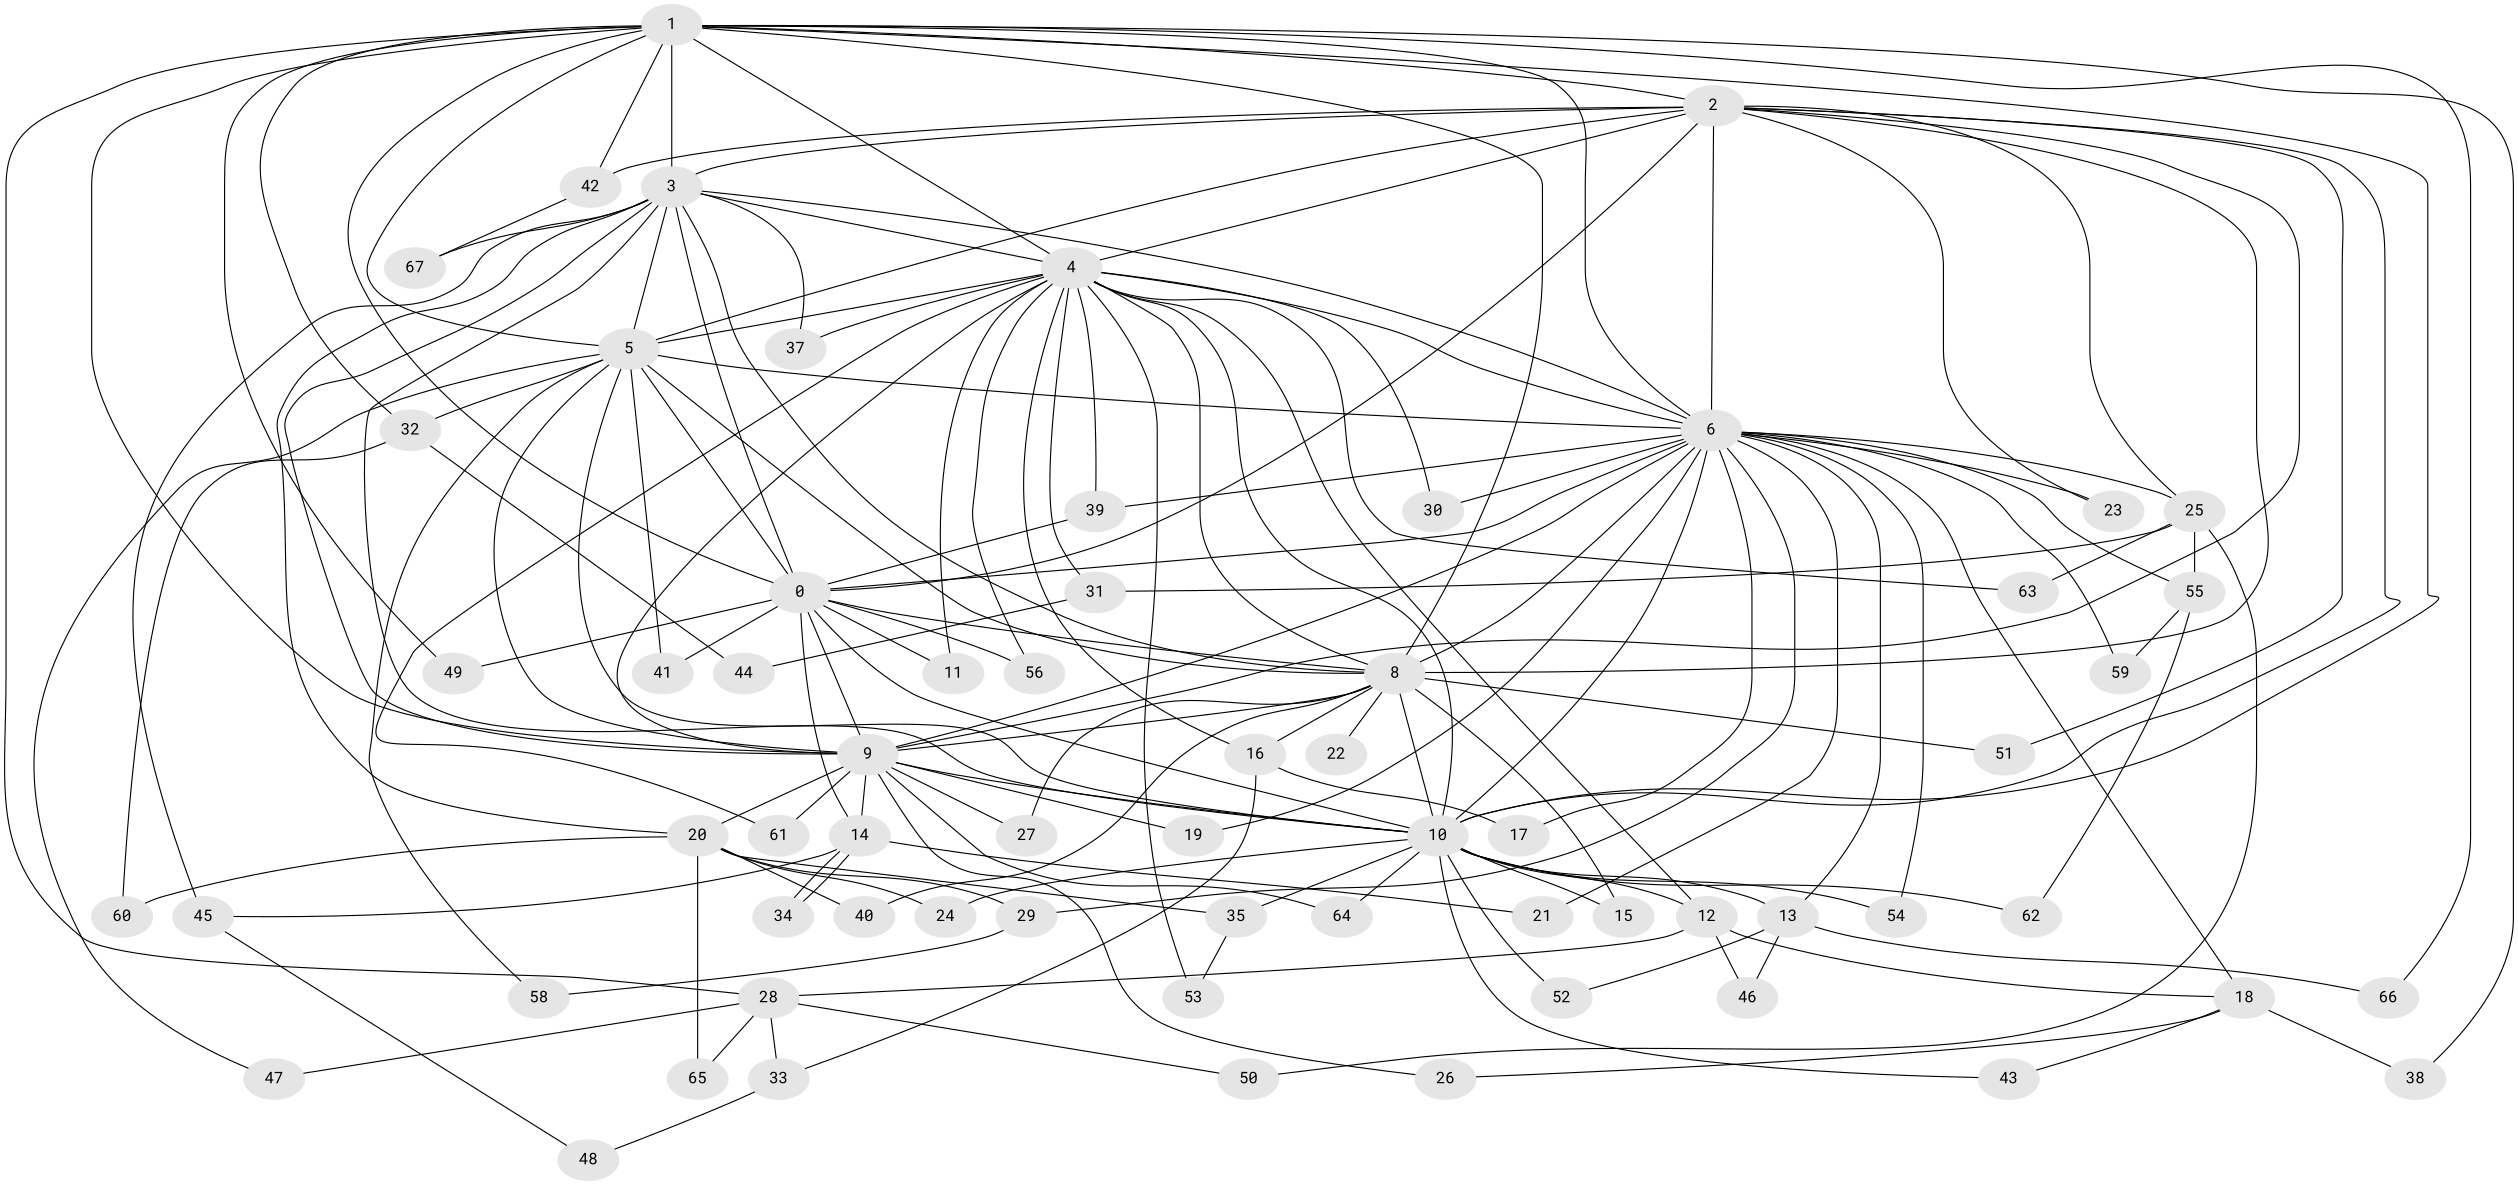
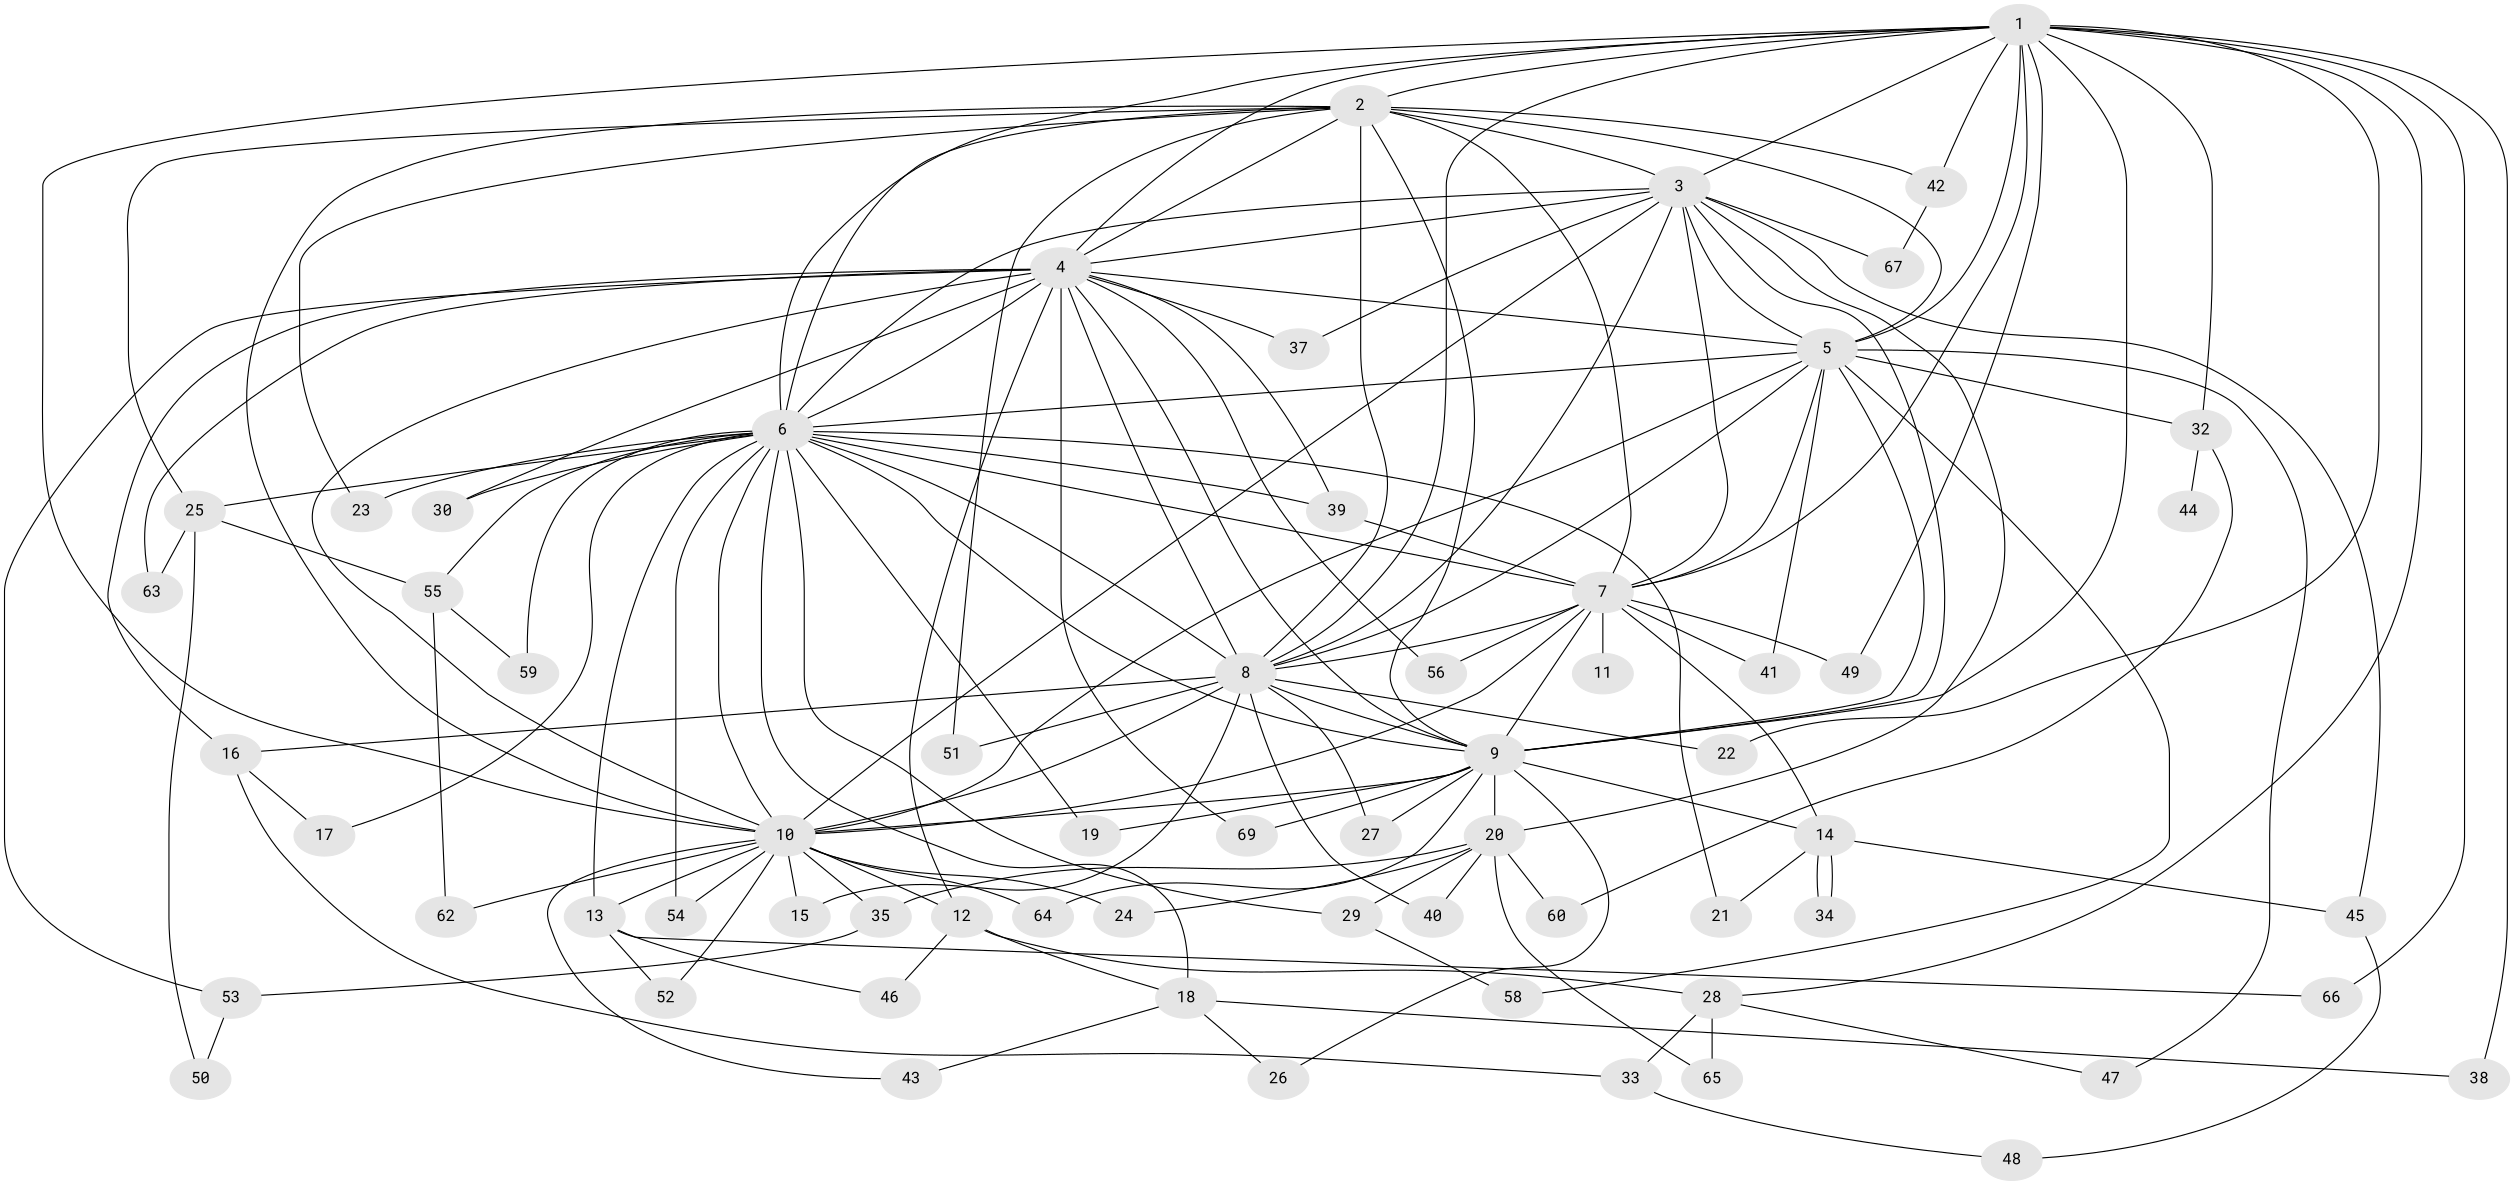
(947, 449) -> none
none -> (2372, 488)
(800, 592) -> (1603, 592)
(1095, 592) -> none
(779, 836) -> (1247, 836)
(1009, 1039) -> (216, 1038)
